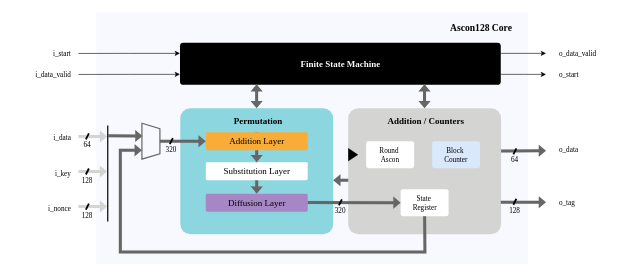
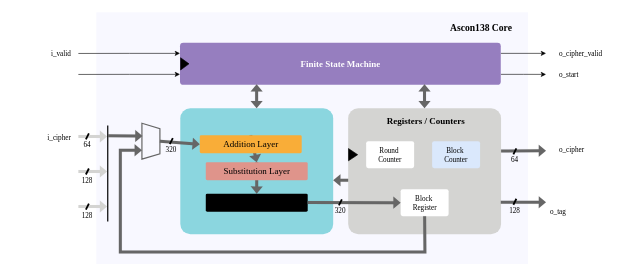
(482, 27) -> (482, 27)
(58, 54) -> (60, 54)
(582, 54) -> (585, 54)
(341, 64) -> (341, 64)
(42, 75) -> none
(258, 120) -> none
(426, 120) -> (426, 120)
(60, 138) -> (57, 138)
(257, 141) -> (251, 144)
(572, 150) -> (575, 150)
(390, 155) -> (390, 155)
(257, 171) -> (257, 171)
(42, 173) -> none
(257, 203) -> (257, 203)
(425, 203) -> (425, 203)
(588, 203) -> (579, 212)
(42, 209) -> none
